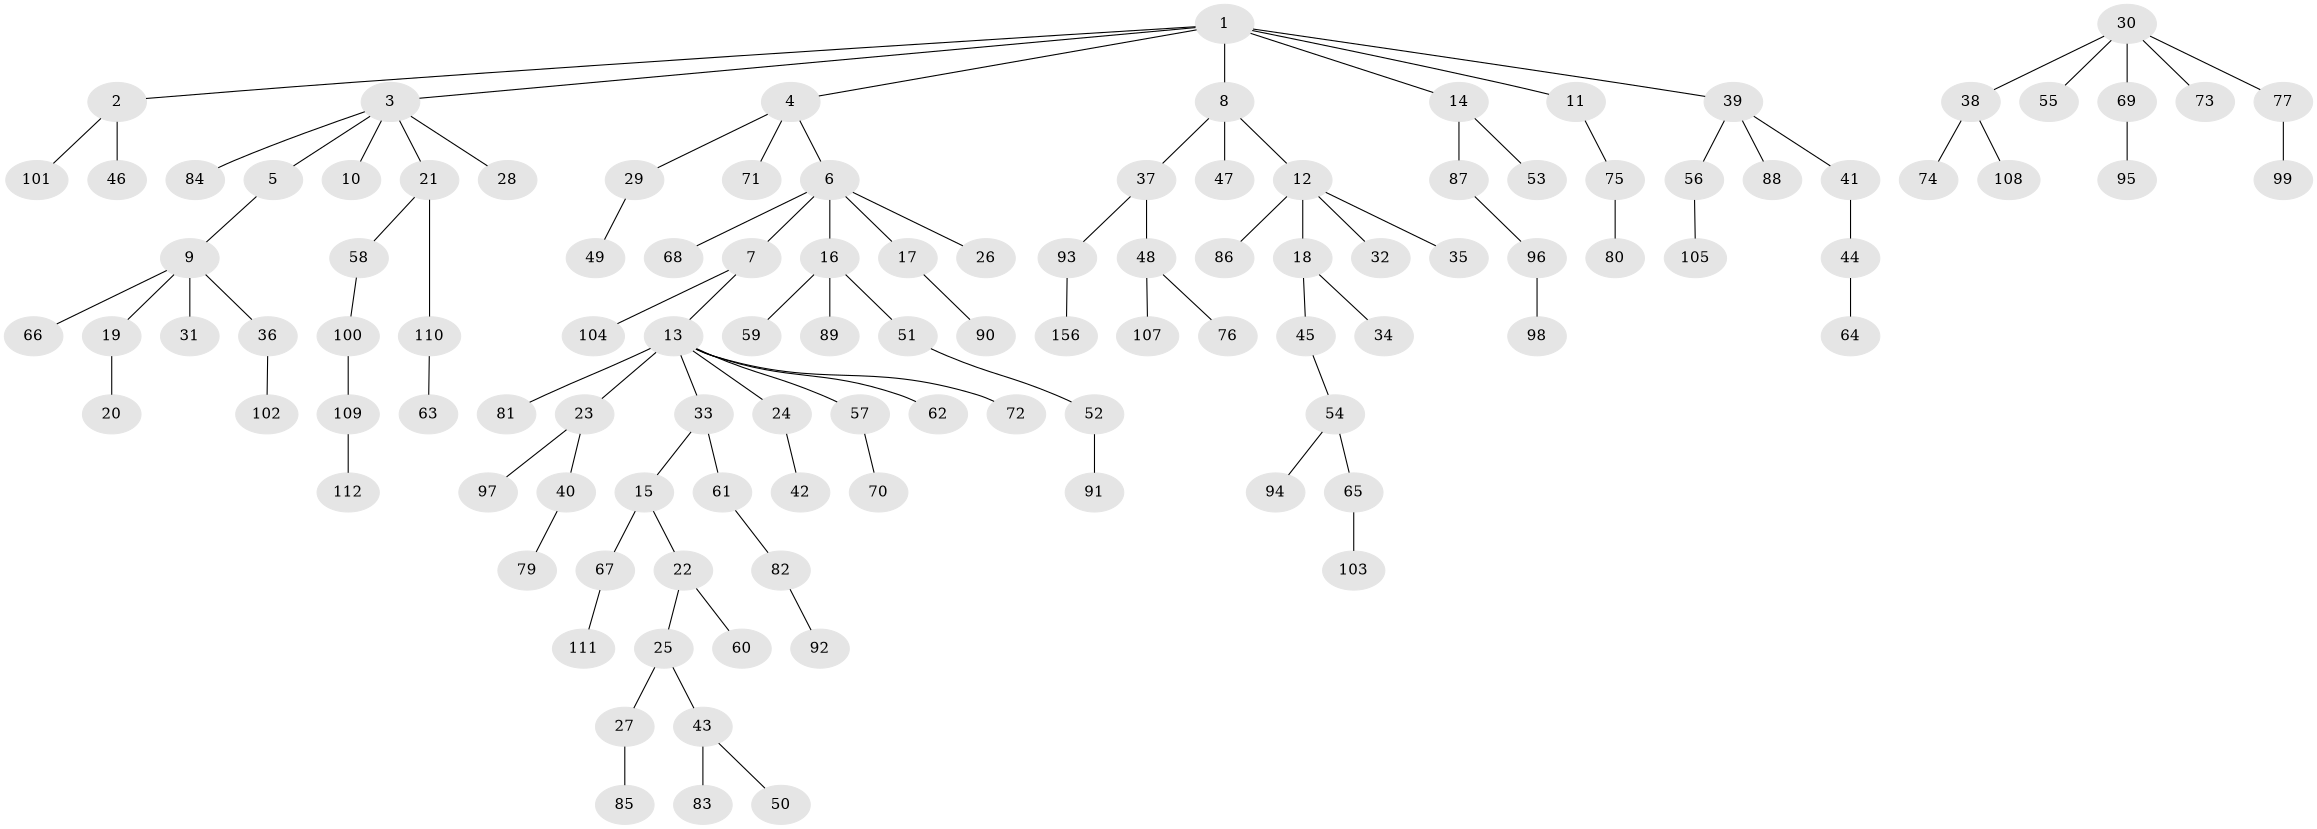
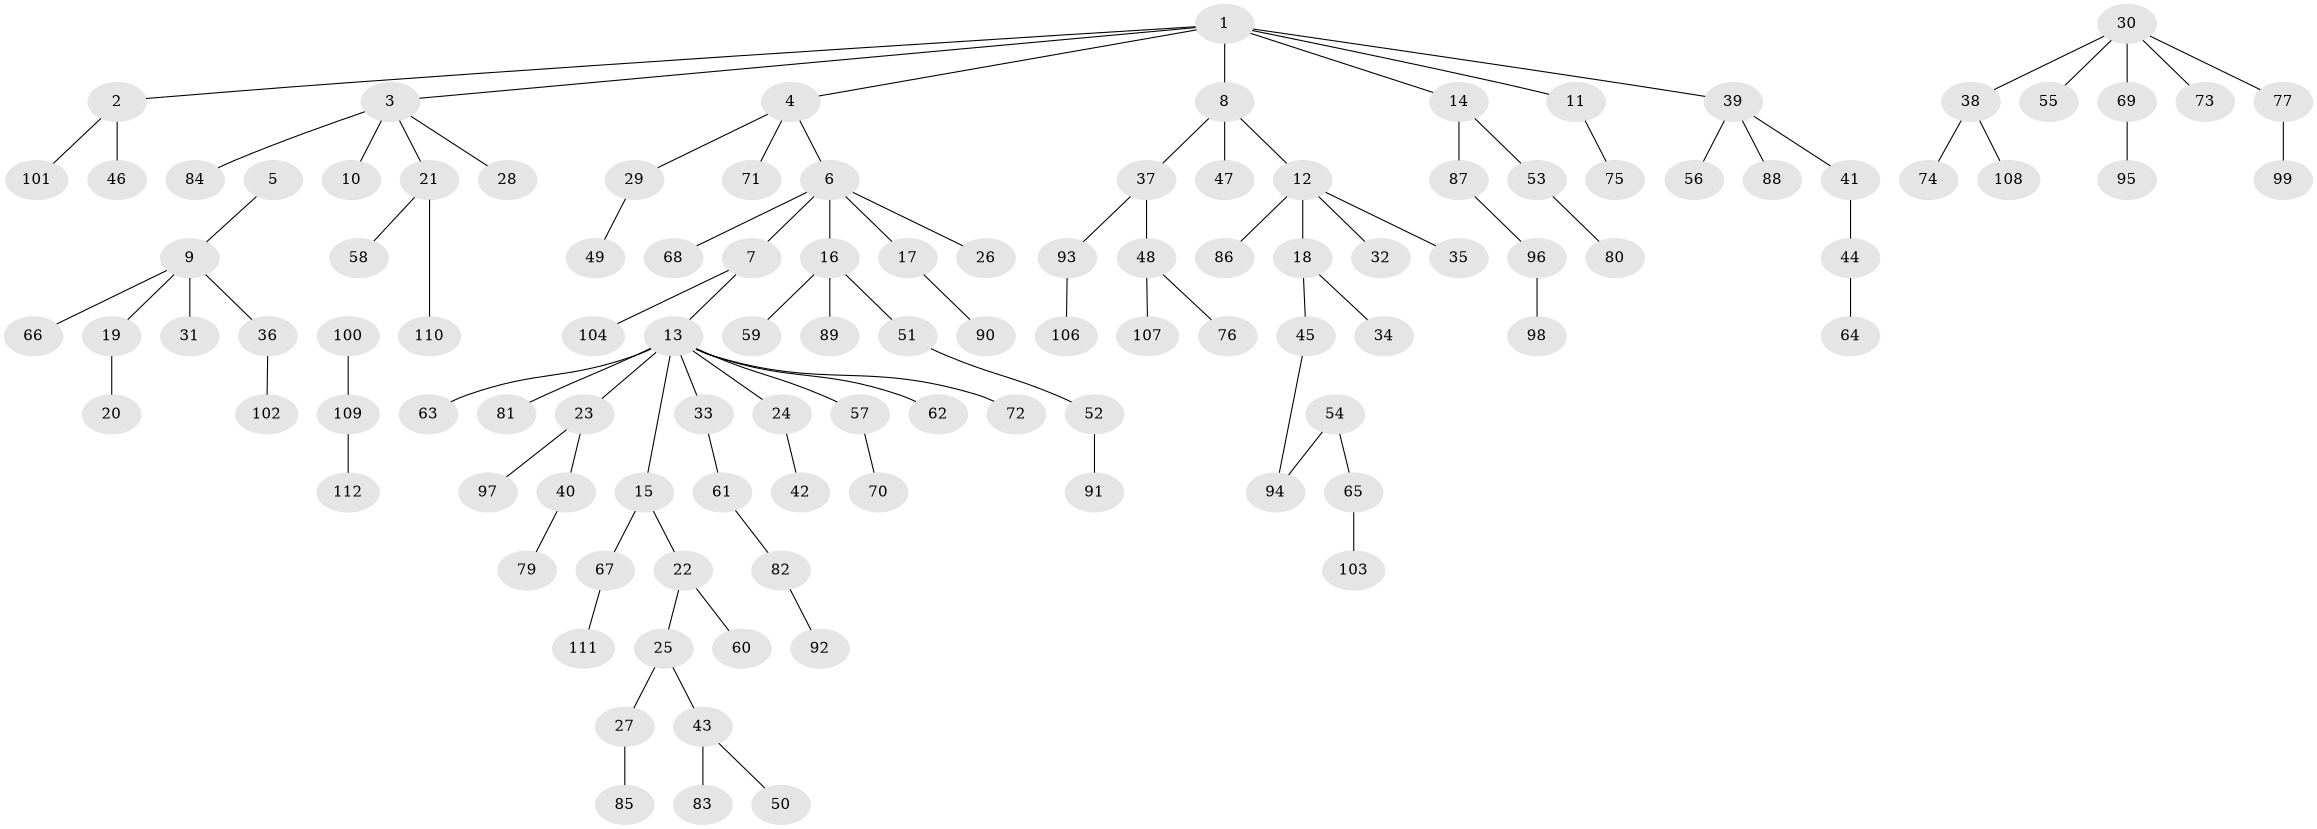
(332, 141) -> none
(1615, 219) -> (1576, 219)
(1695, 258) -> none
(354, 297) -> none
(1066, 336) -> (1066, 336)
(429, 375) -> (551, 375)
(1321, 375) -> (1291, 414)
(674, 453) -> (659, 414)
